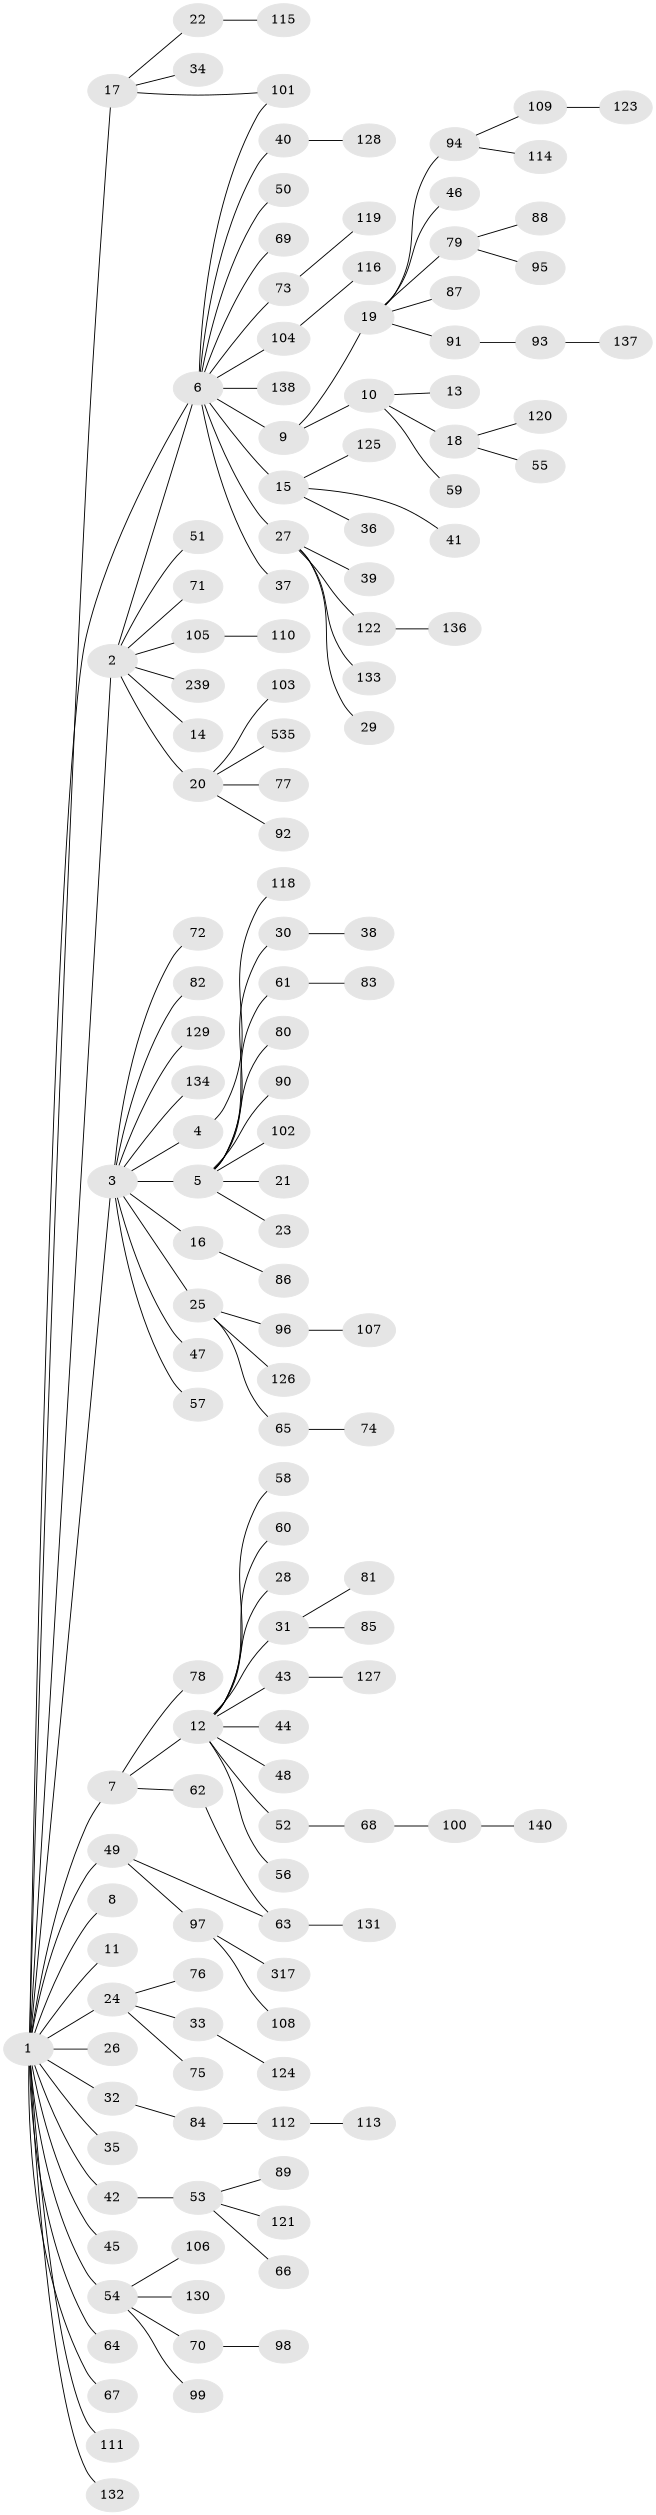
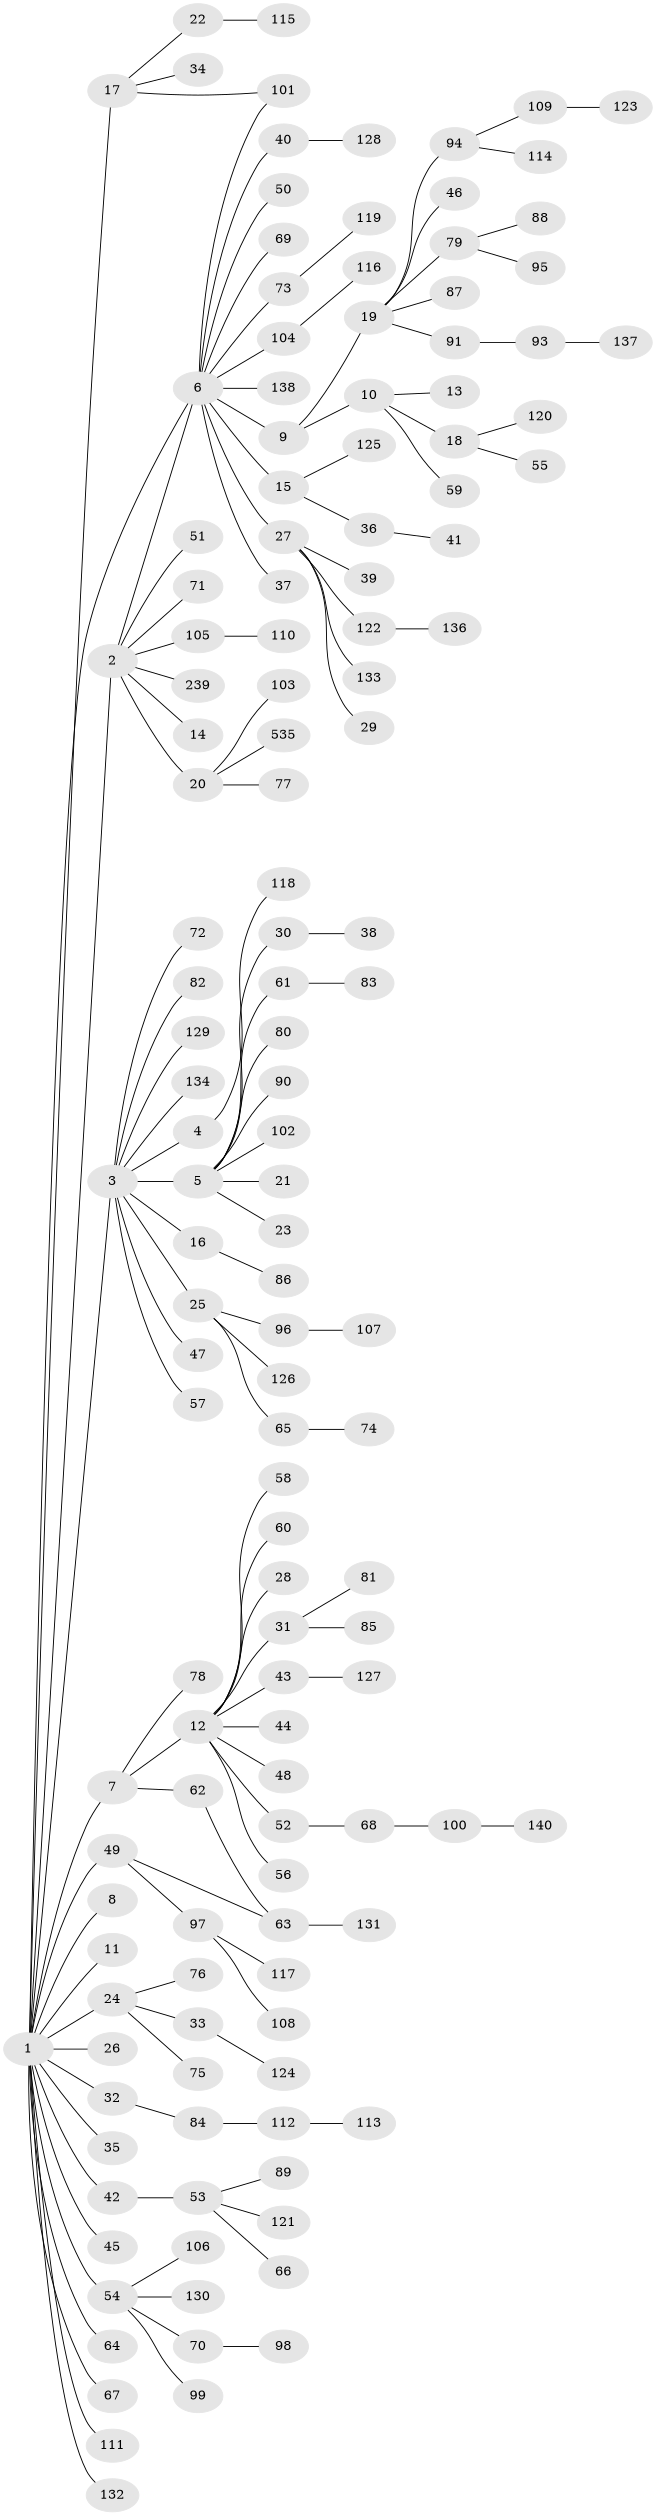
(376, 499) -> (412, 535)
(284, 835) -> none
(284, 1975) -> (284, 1975)
